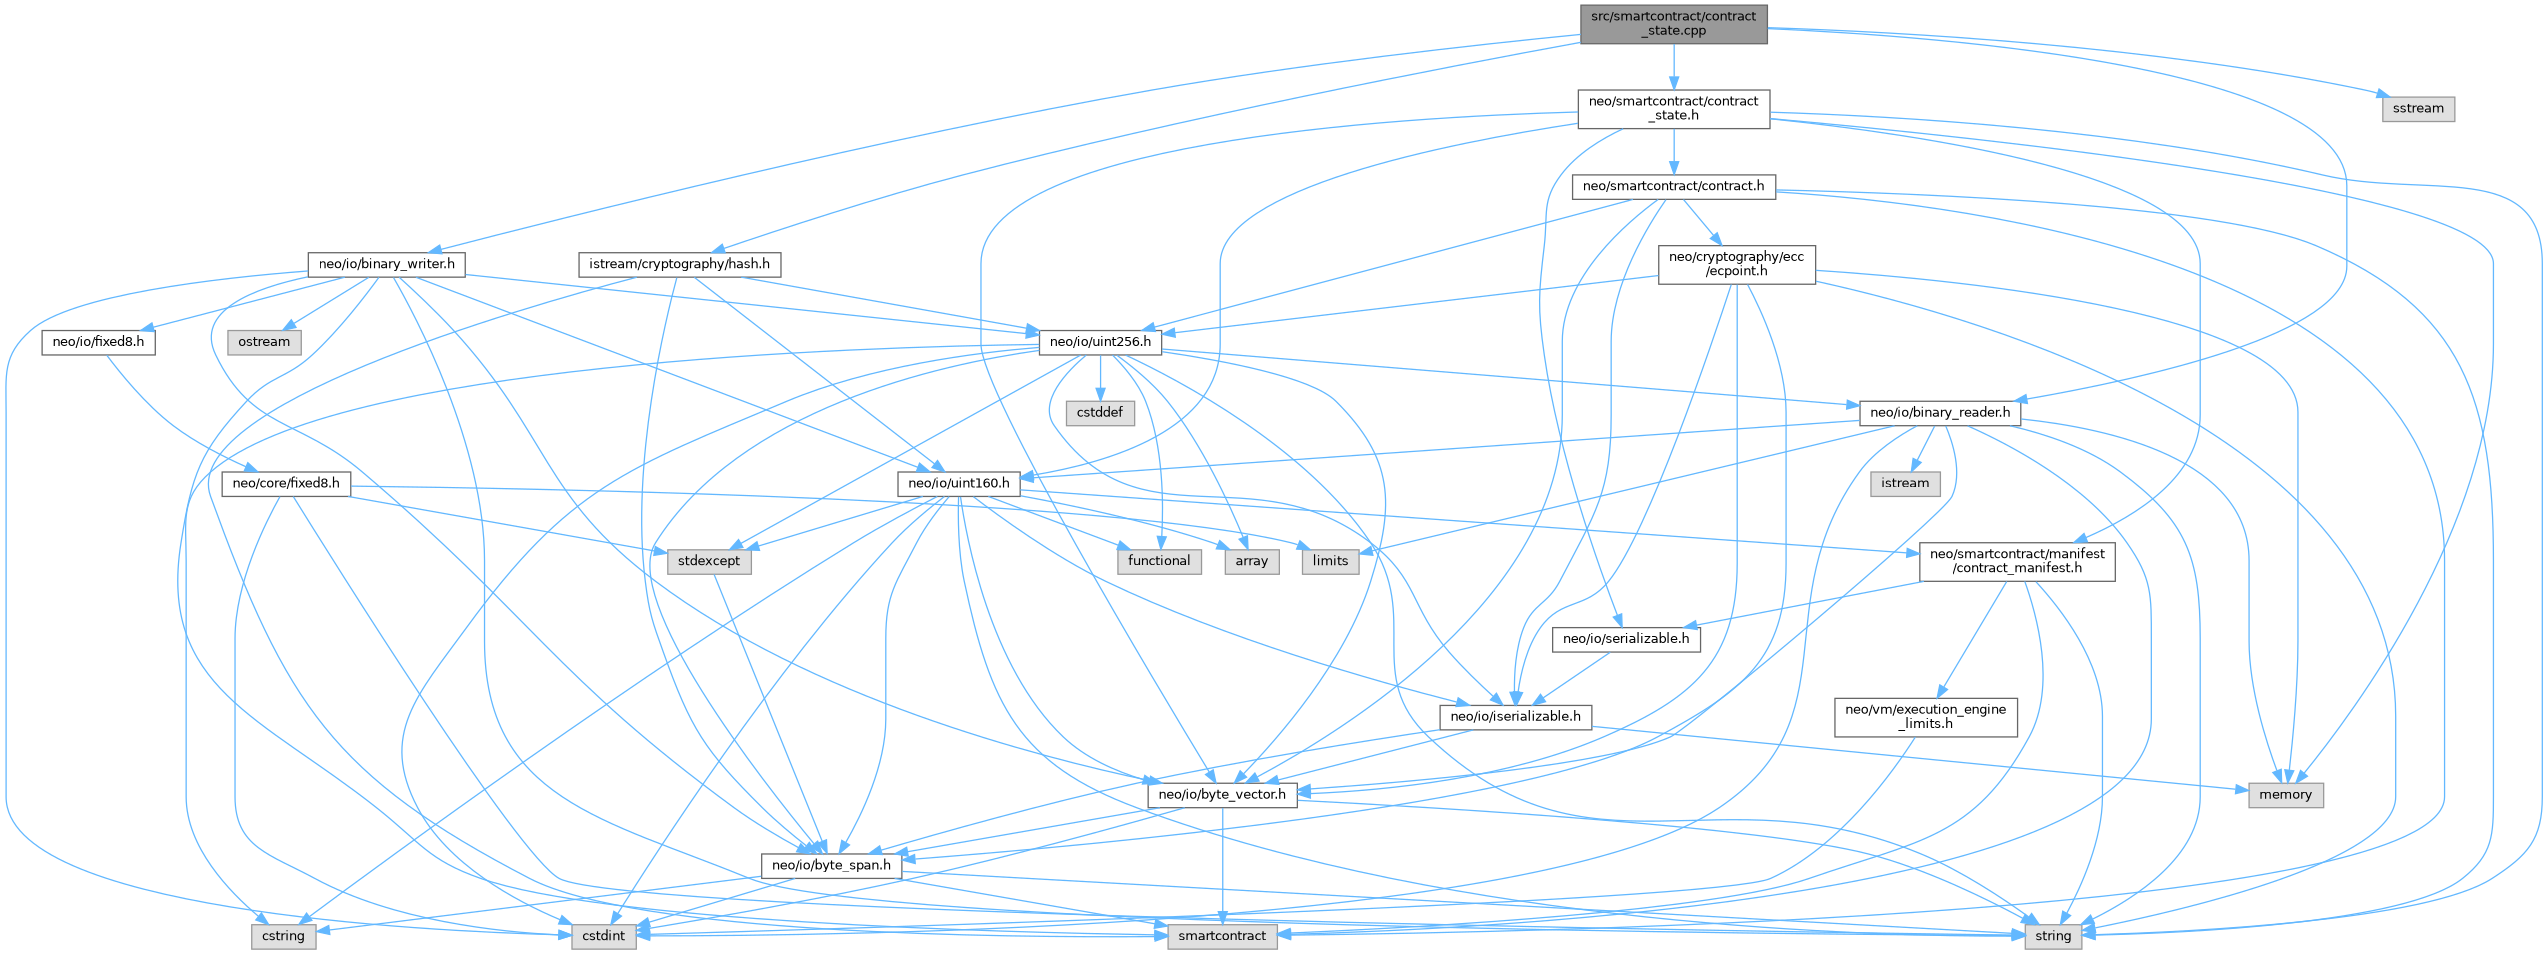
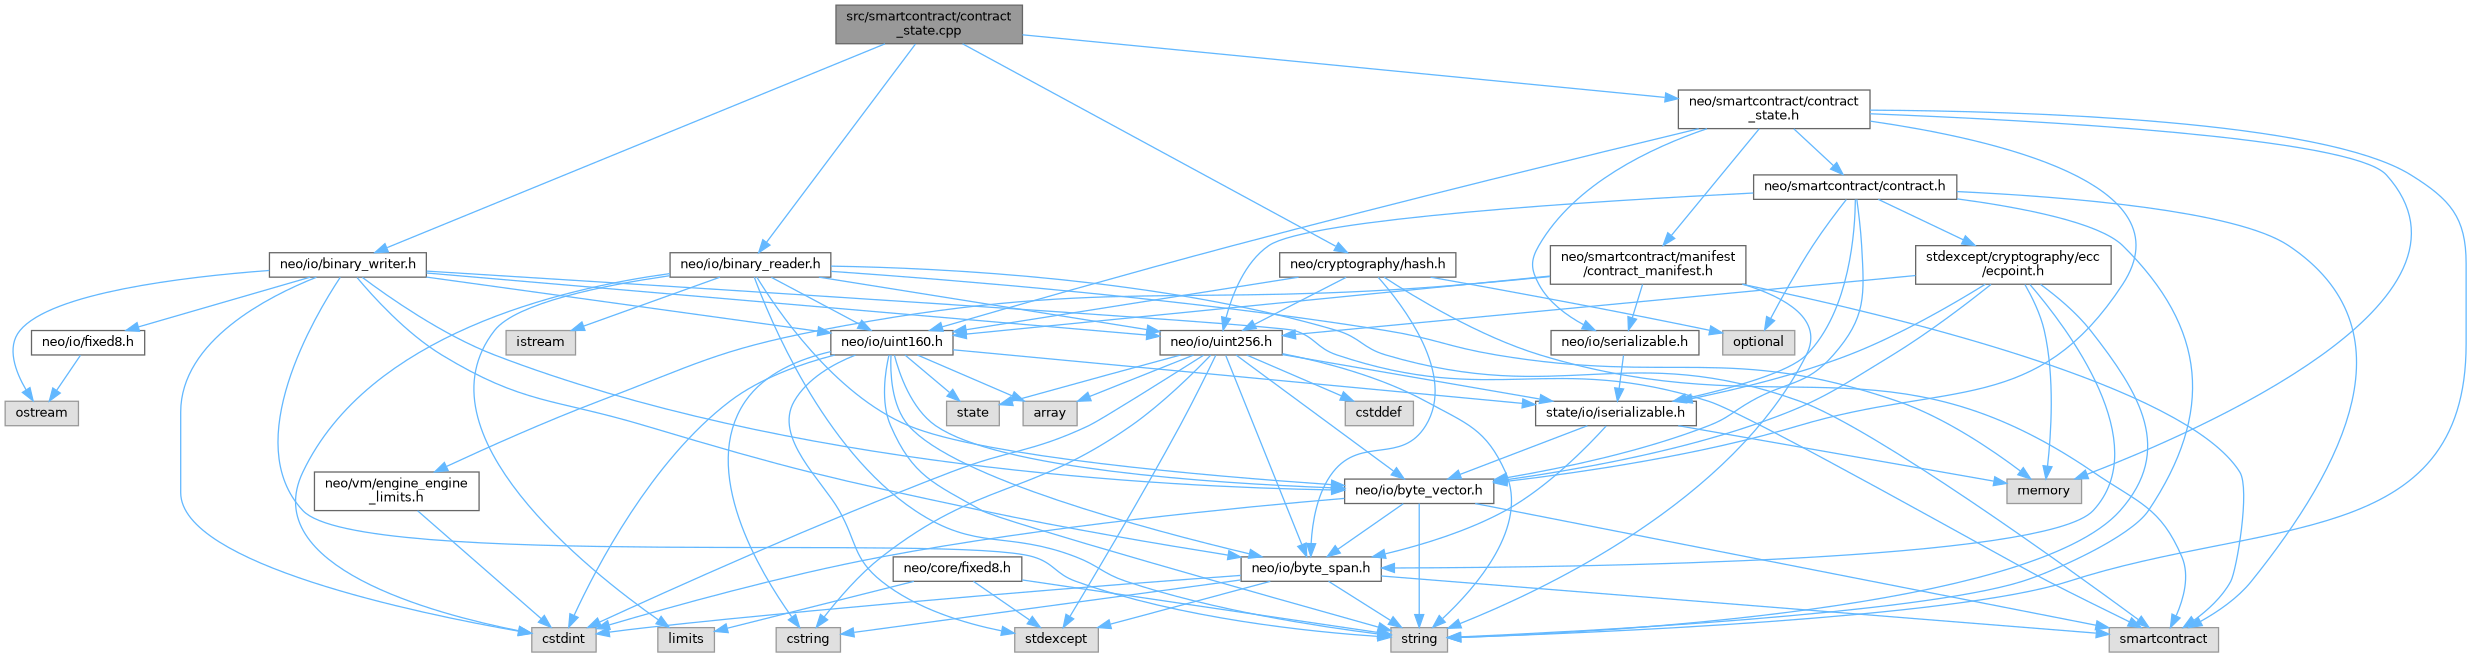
(2419, 109) -> none
(680, 265) -> (1368, 265)
(1737, 265) -> (2013, 265)
none -> (1759, 343)
(1504, 377) -> (934, 296)
(168, 421) -> (69, 373)
(1441, 520) -> (1273, 304)
(1160, 562) -> (973, 413)
(768, 708) -> (1214, 596)
(1516, 718) -> (1616, 413)
(1926, 718) -> (397, 491)
(242, 829) -> none
